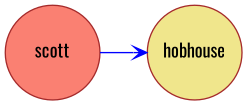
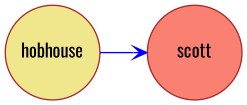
(117, 53) -> (117, 53)
